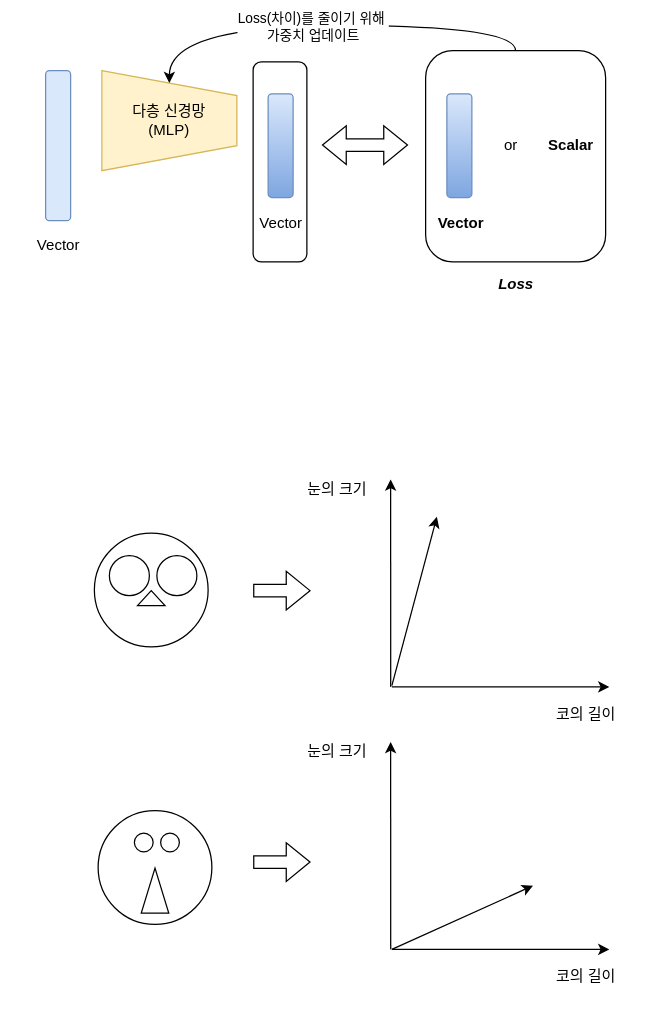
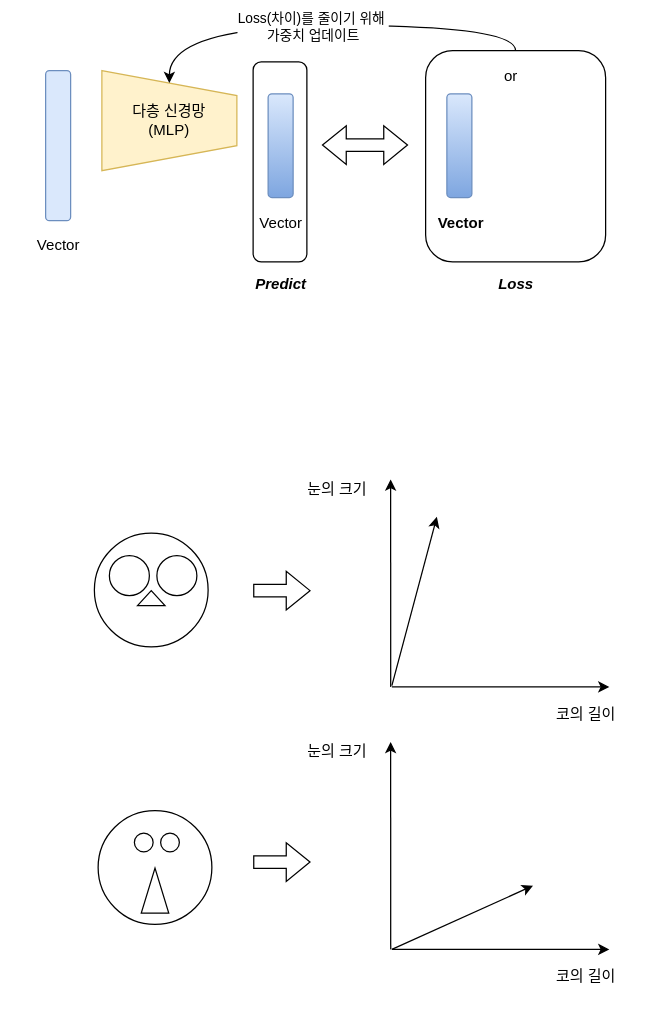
(510, 146) -> (510, 77)
(571, 146) -> none
none -> (280, 284)
